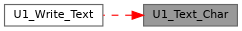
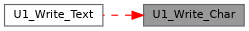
(190, 15) -> (194, 15)
